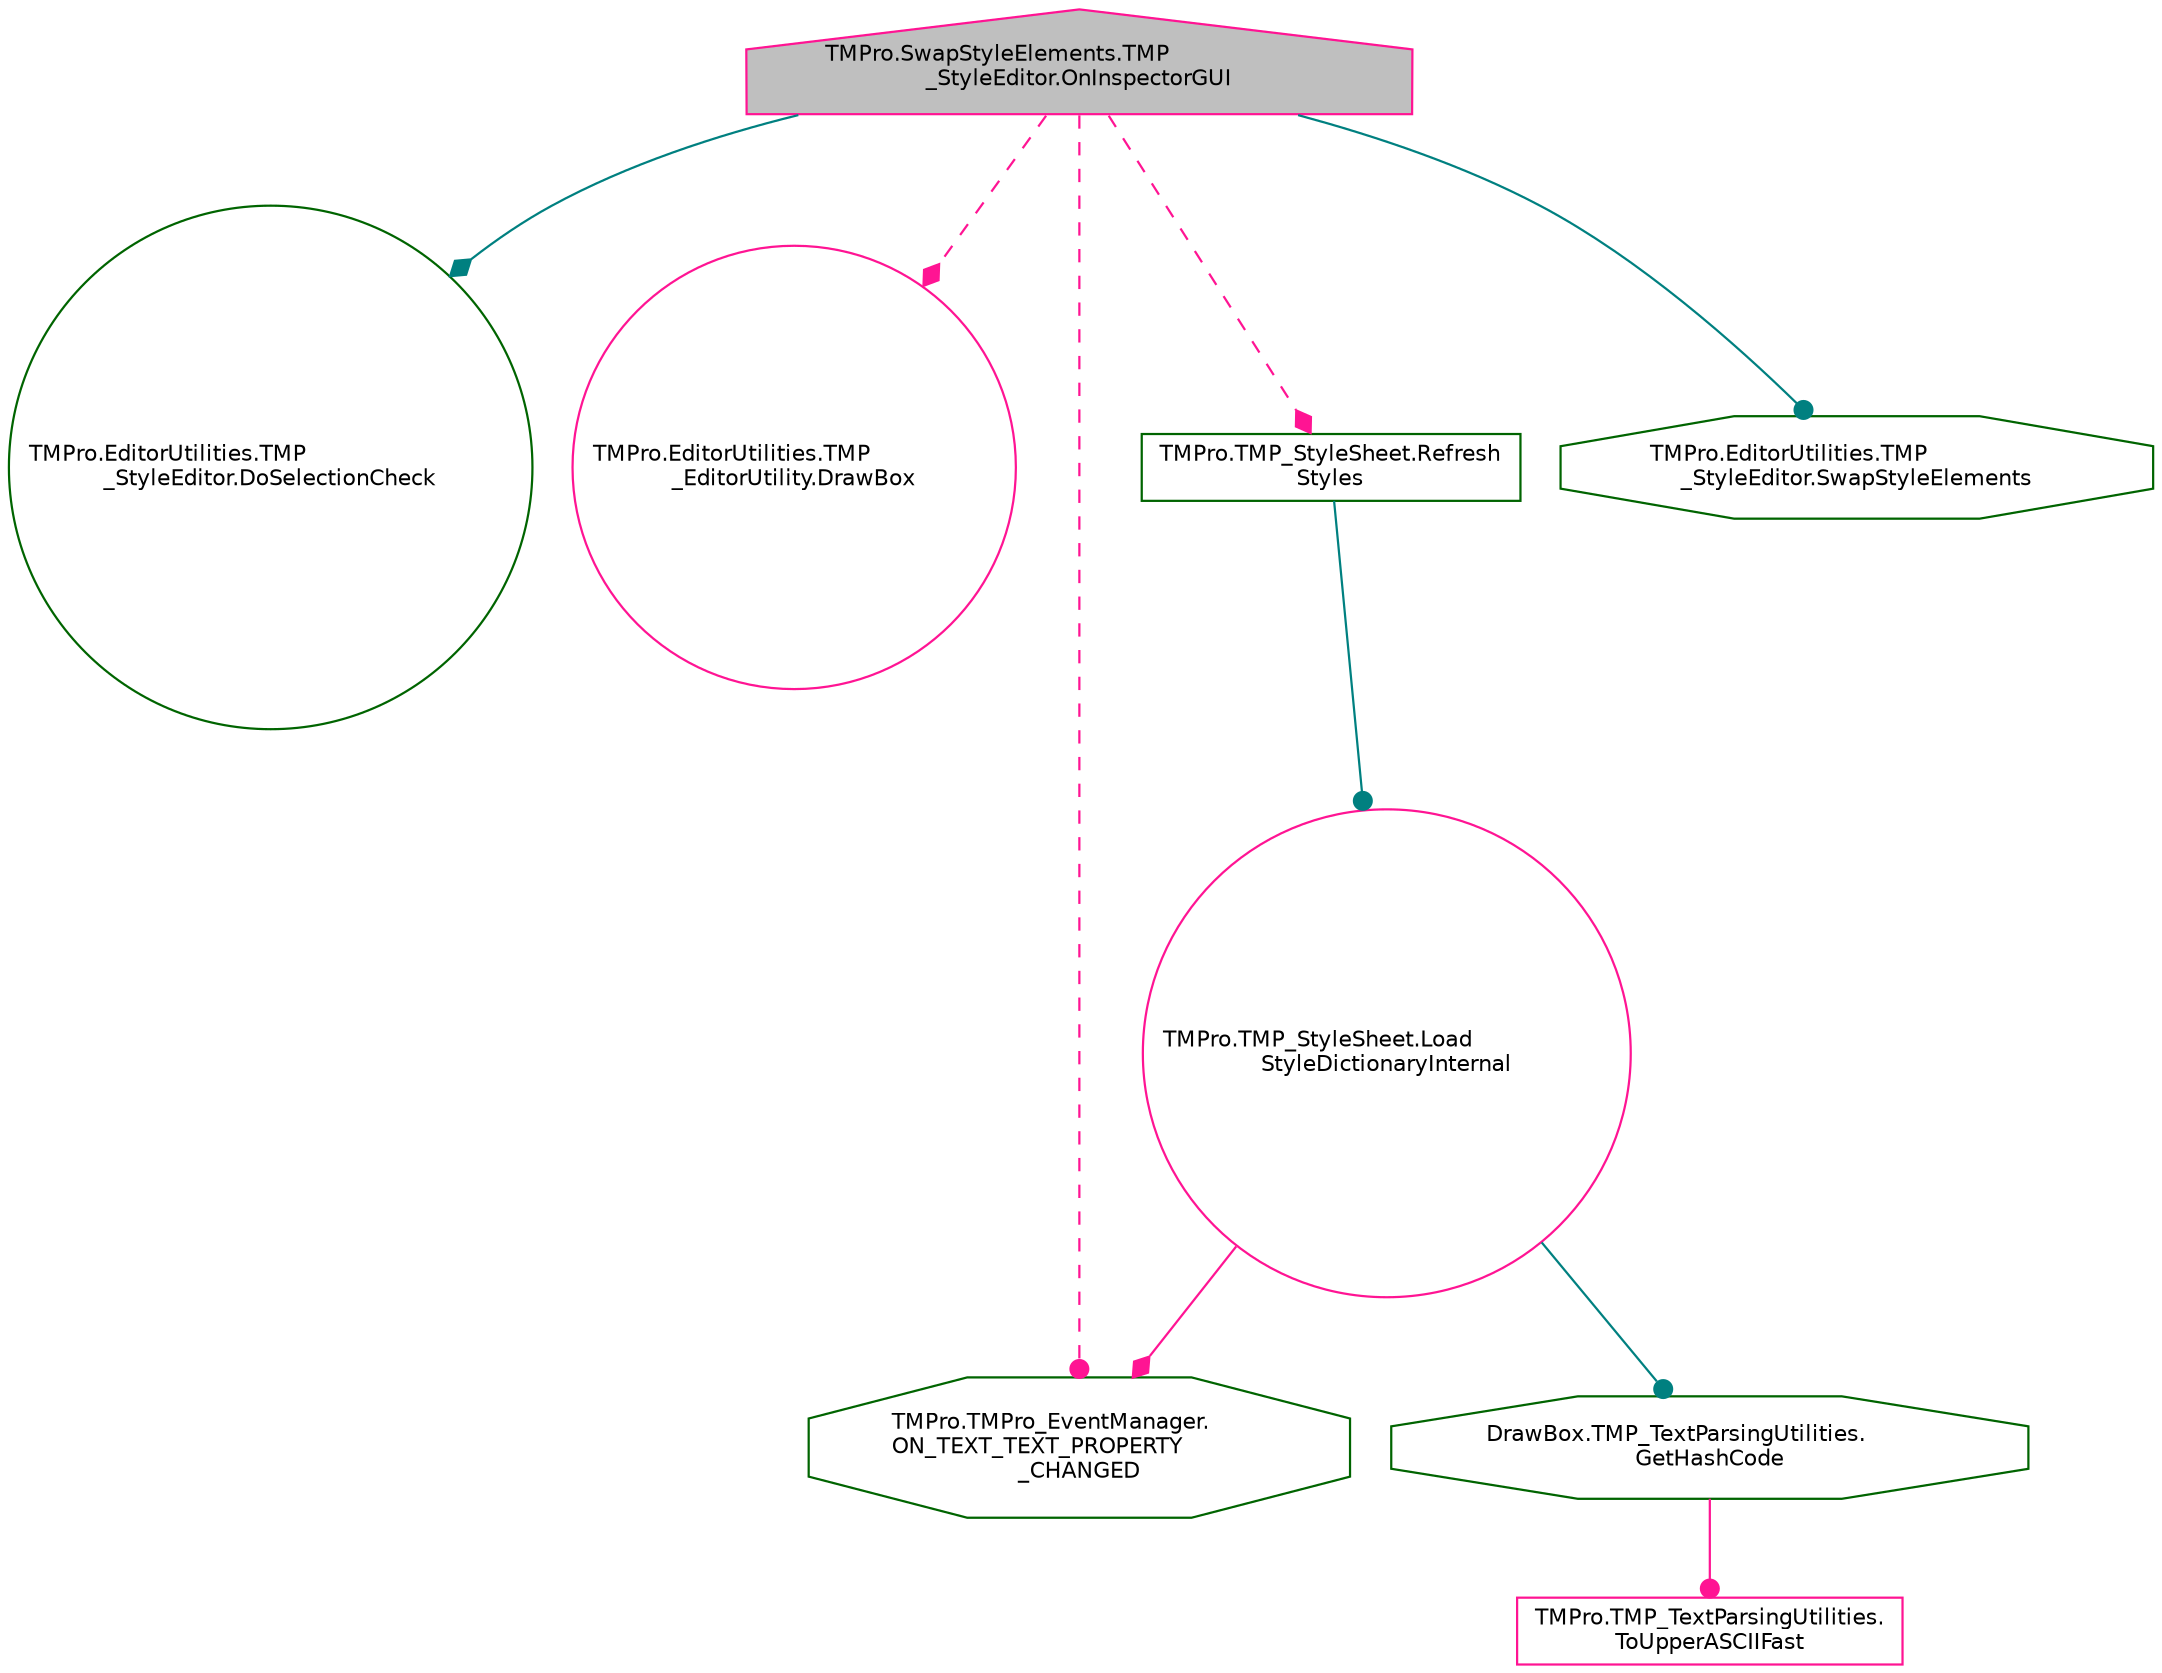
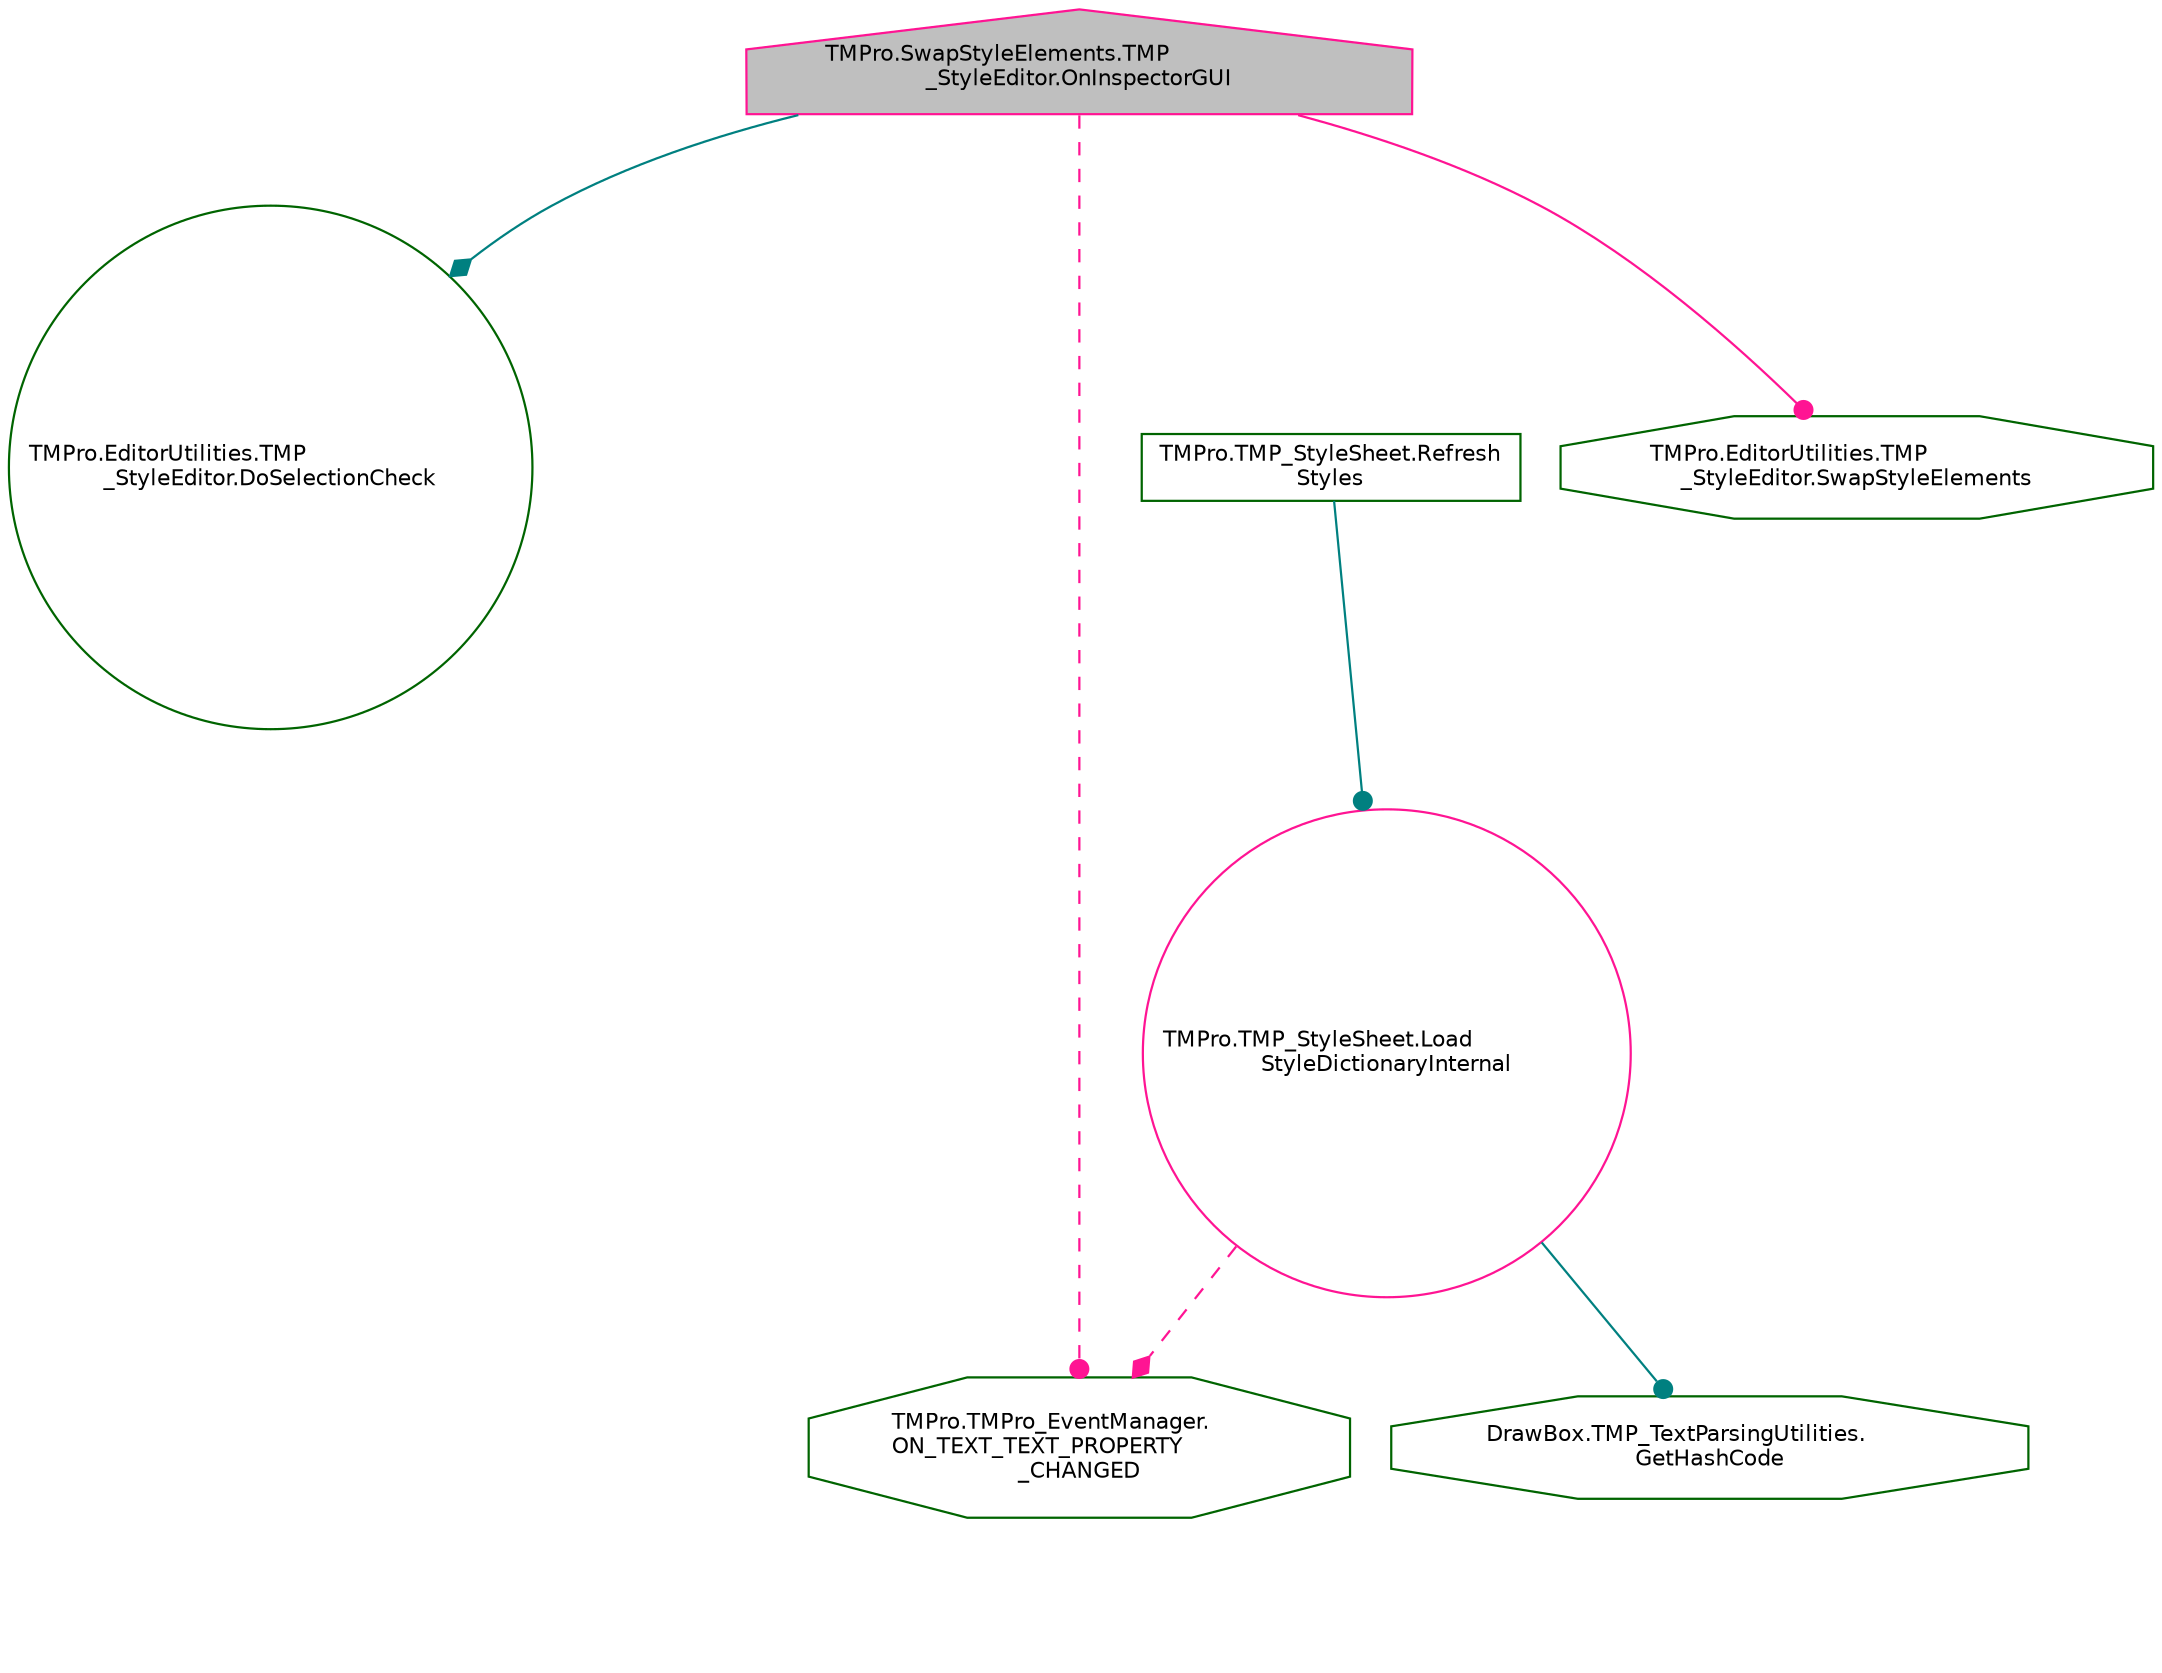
(1569, 222) -> (1569, 222)
(1202, 263) -> none
(794, 467) -> none
(1193, 1301) -> (1193, 1301)
(1710, 1631) -> none
